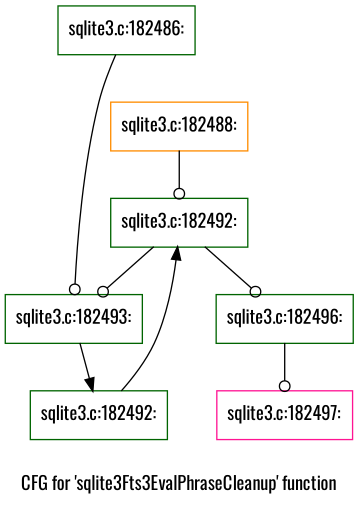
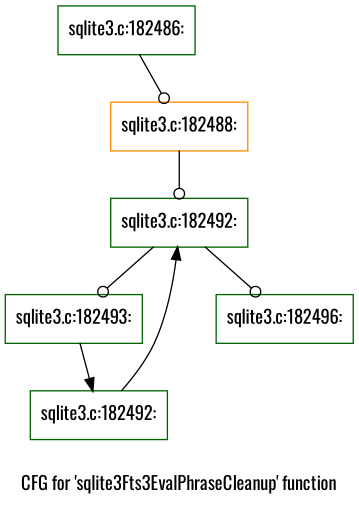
(86, 168) -> (150, 74)
(285, 415) -> none
